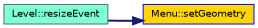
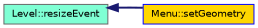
(120, 21) -> (130, 8)
